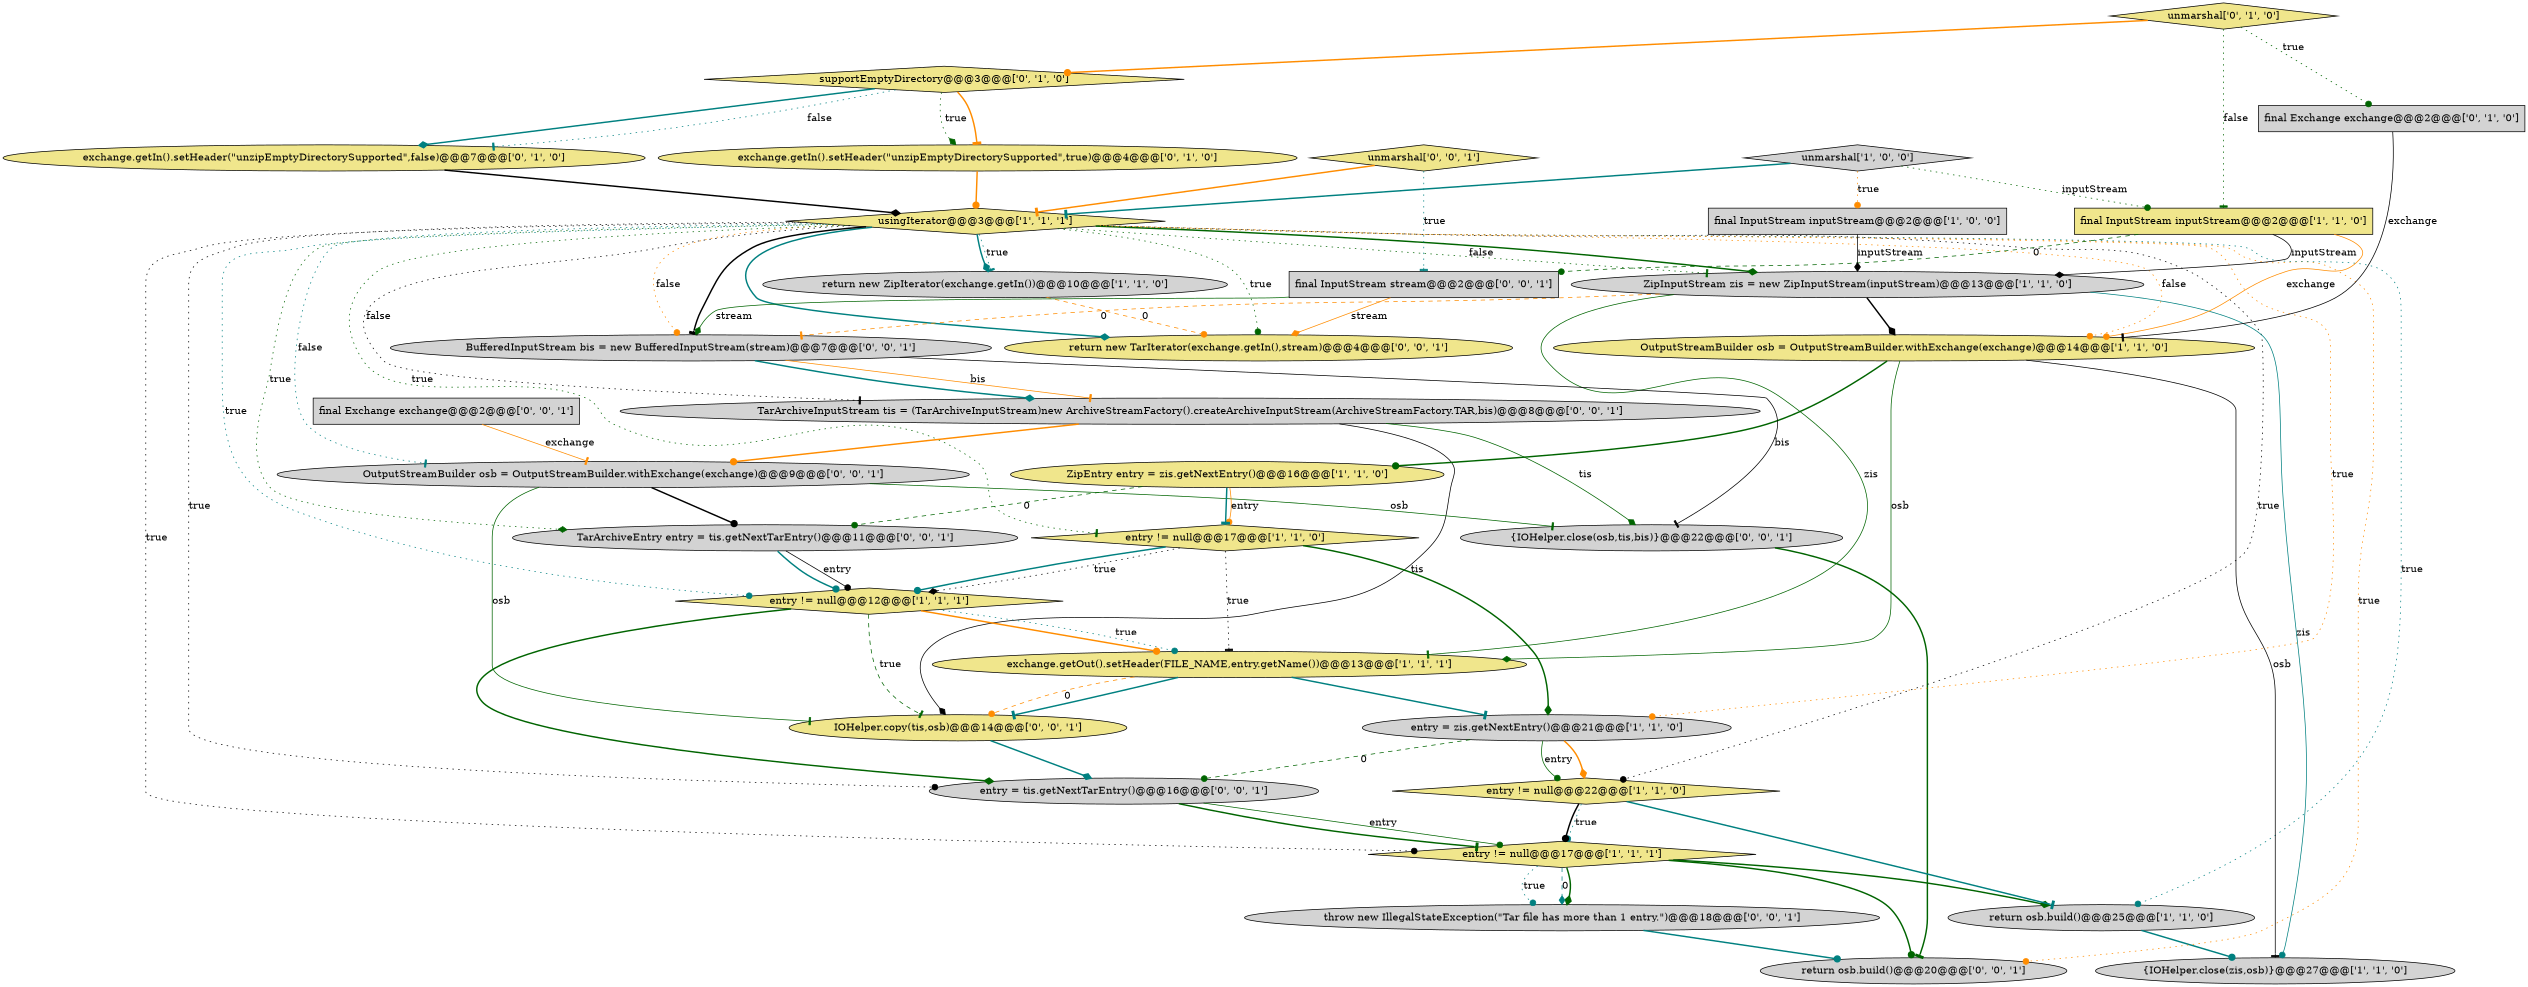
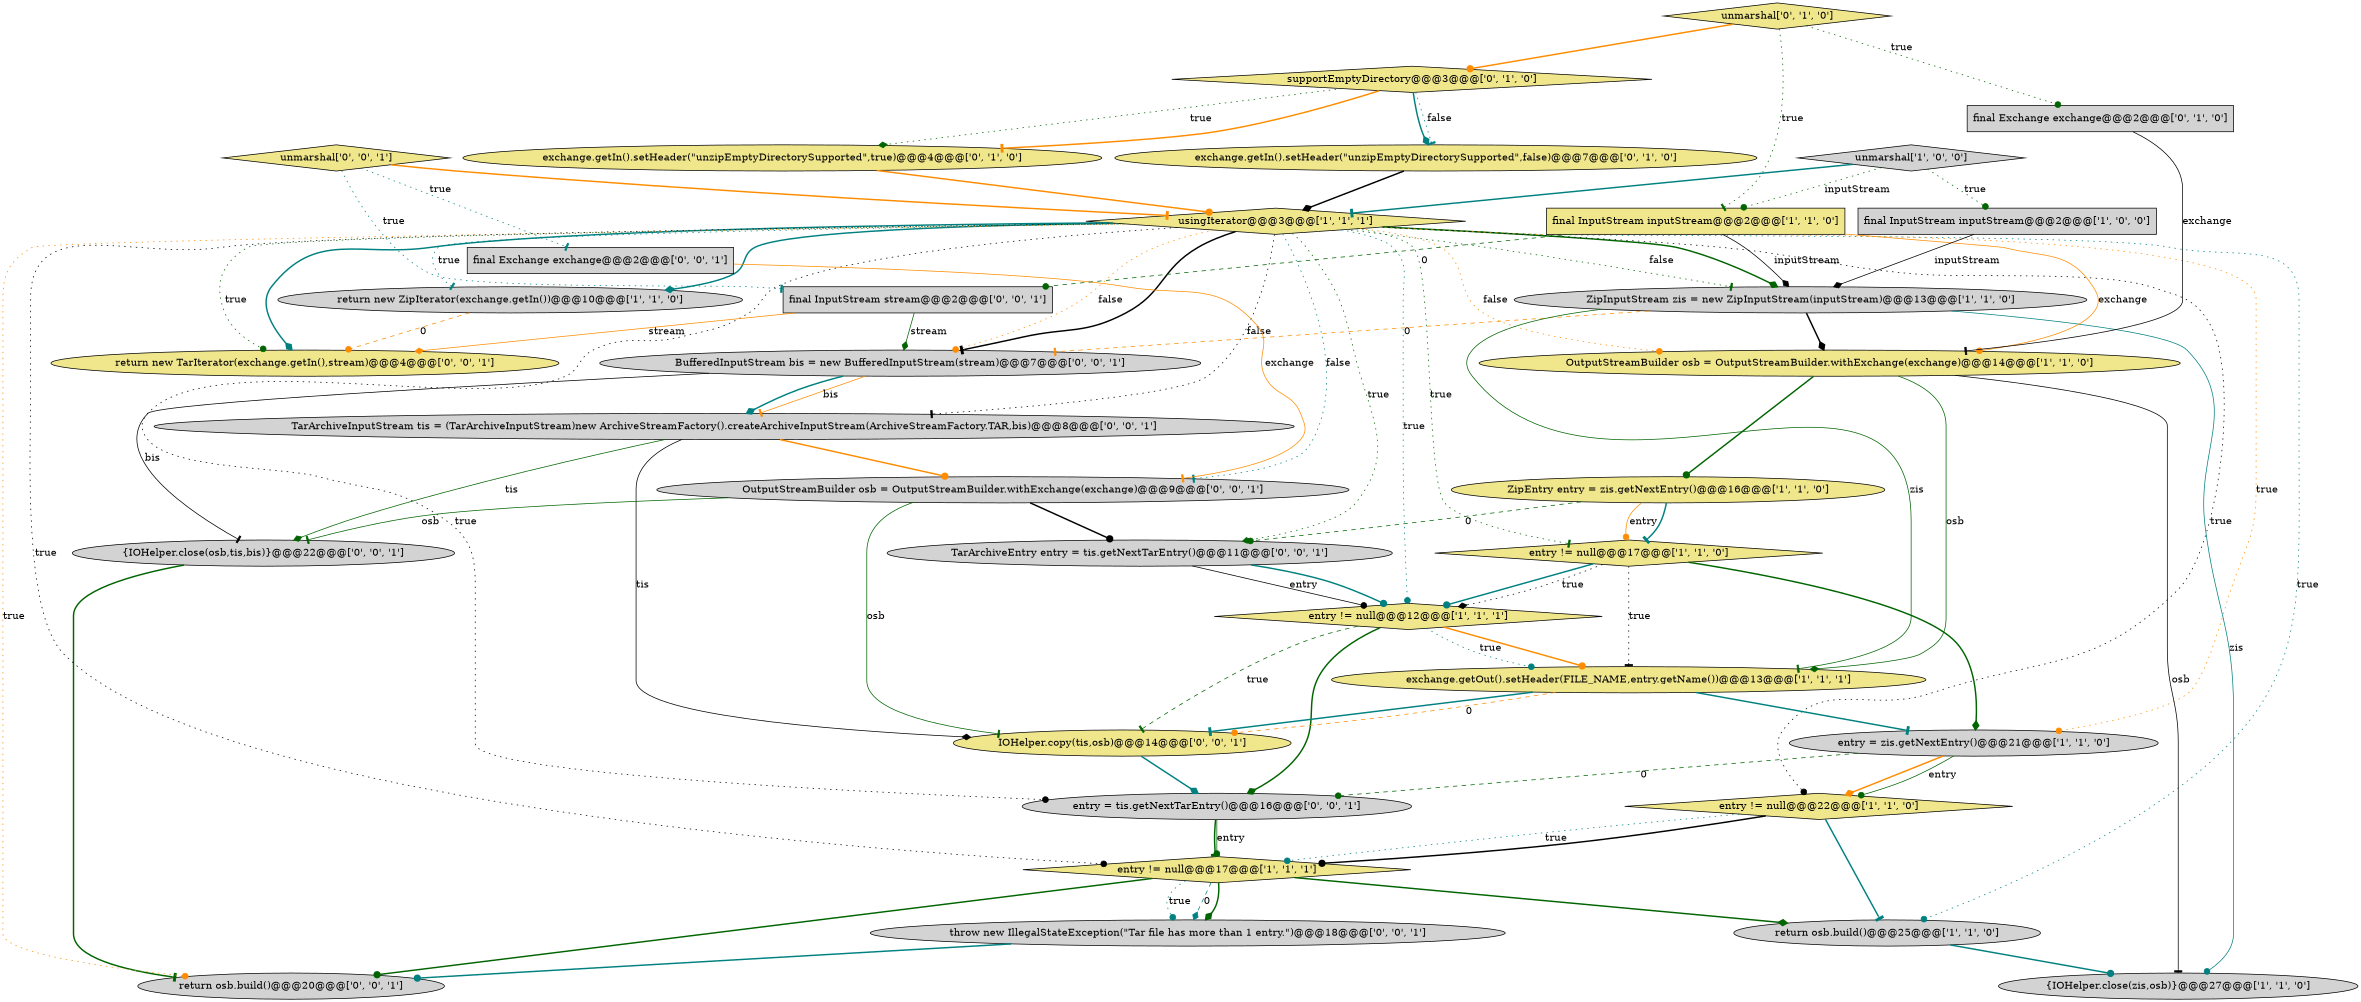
(2236, 119) -> (1793, 119)
(1858, 187) -> (1955, 187)
none -> (463, 207)
